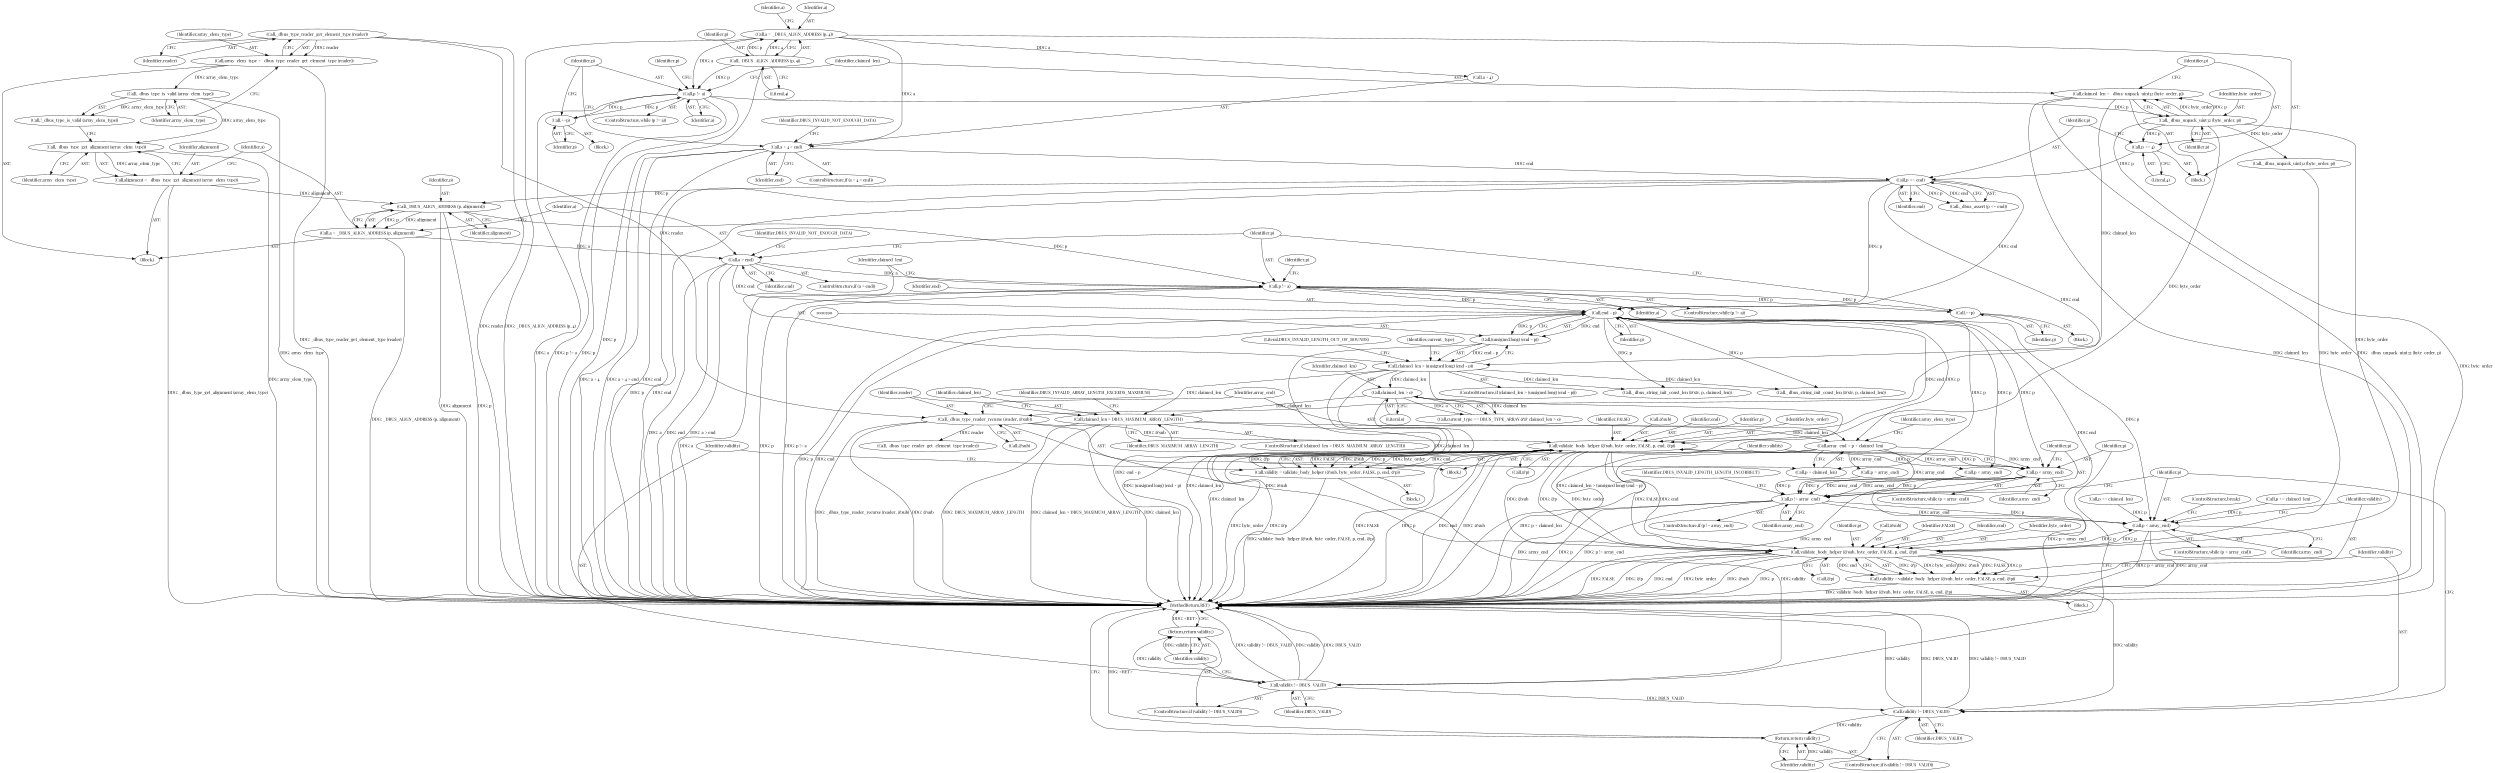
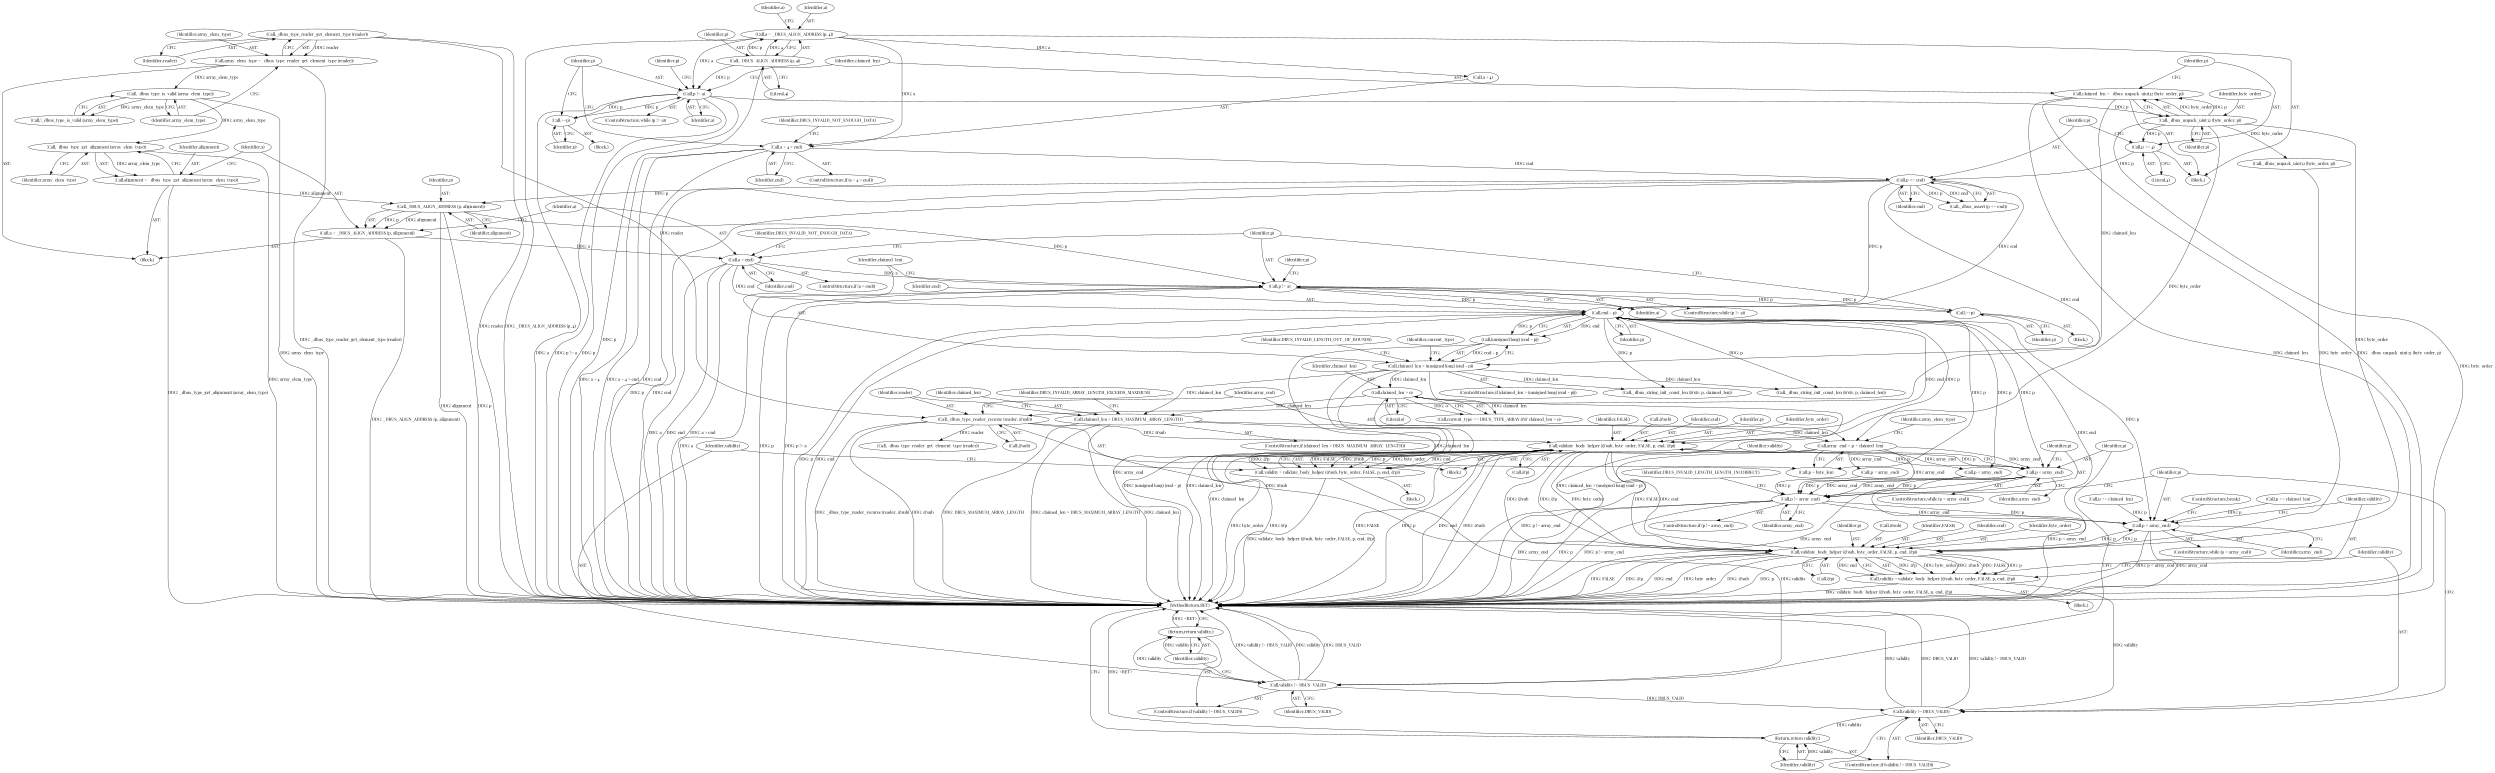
(84, 133) -> (89, 100)
(366, 214) -> none
(824, 313) -> none
(1316, 340) -> (1316, 340)
(1173, 446) -> none
(1128, 473) -> (1128, 473)
(1816, 473) -> (1816, 473)
(1541, 526) -> (1541, 526)
